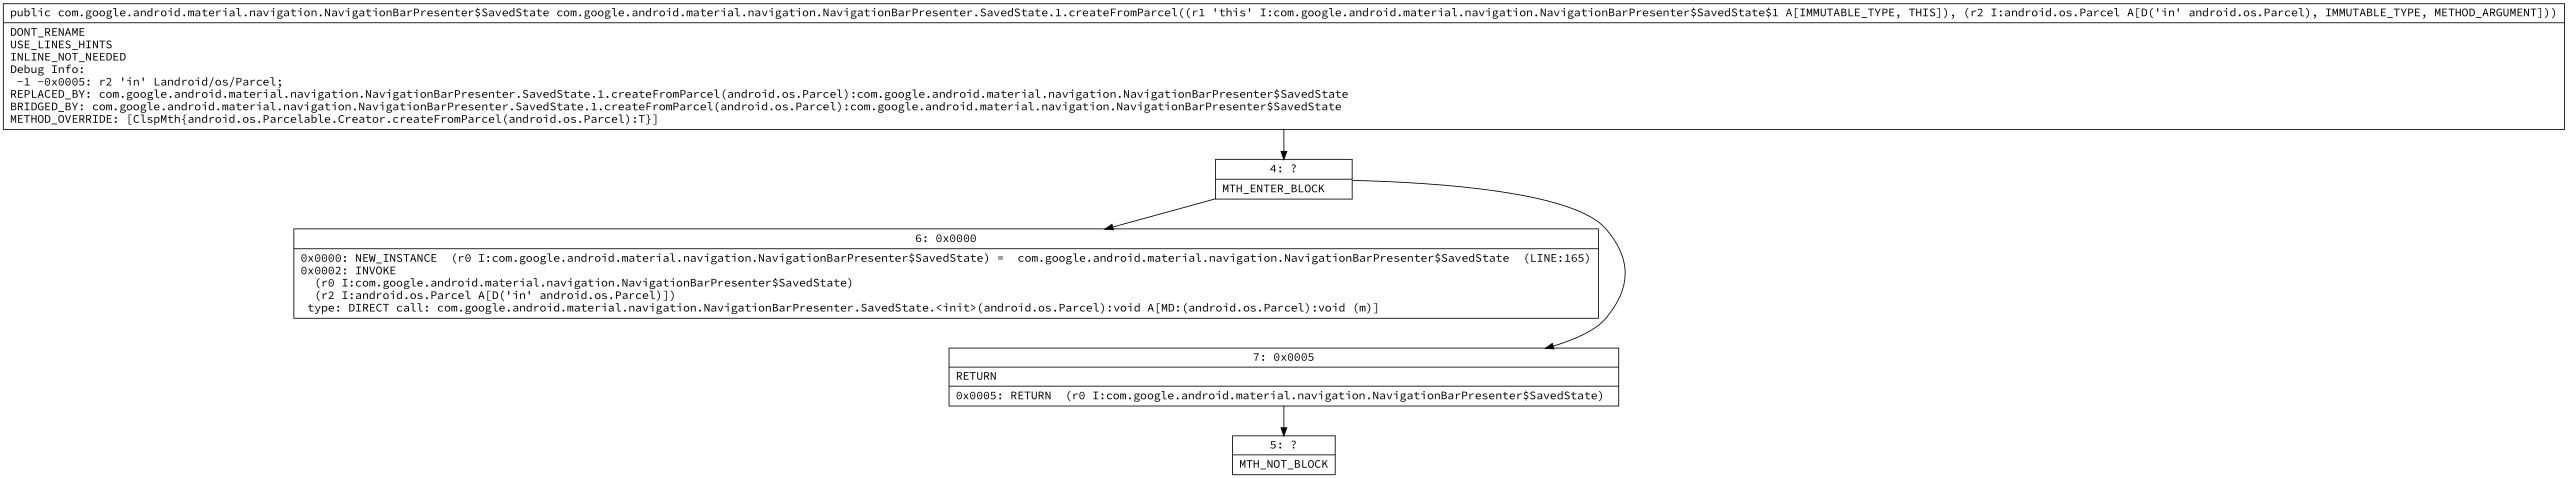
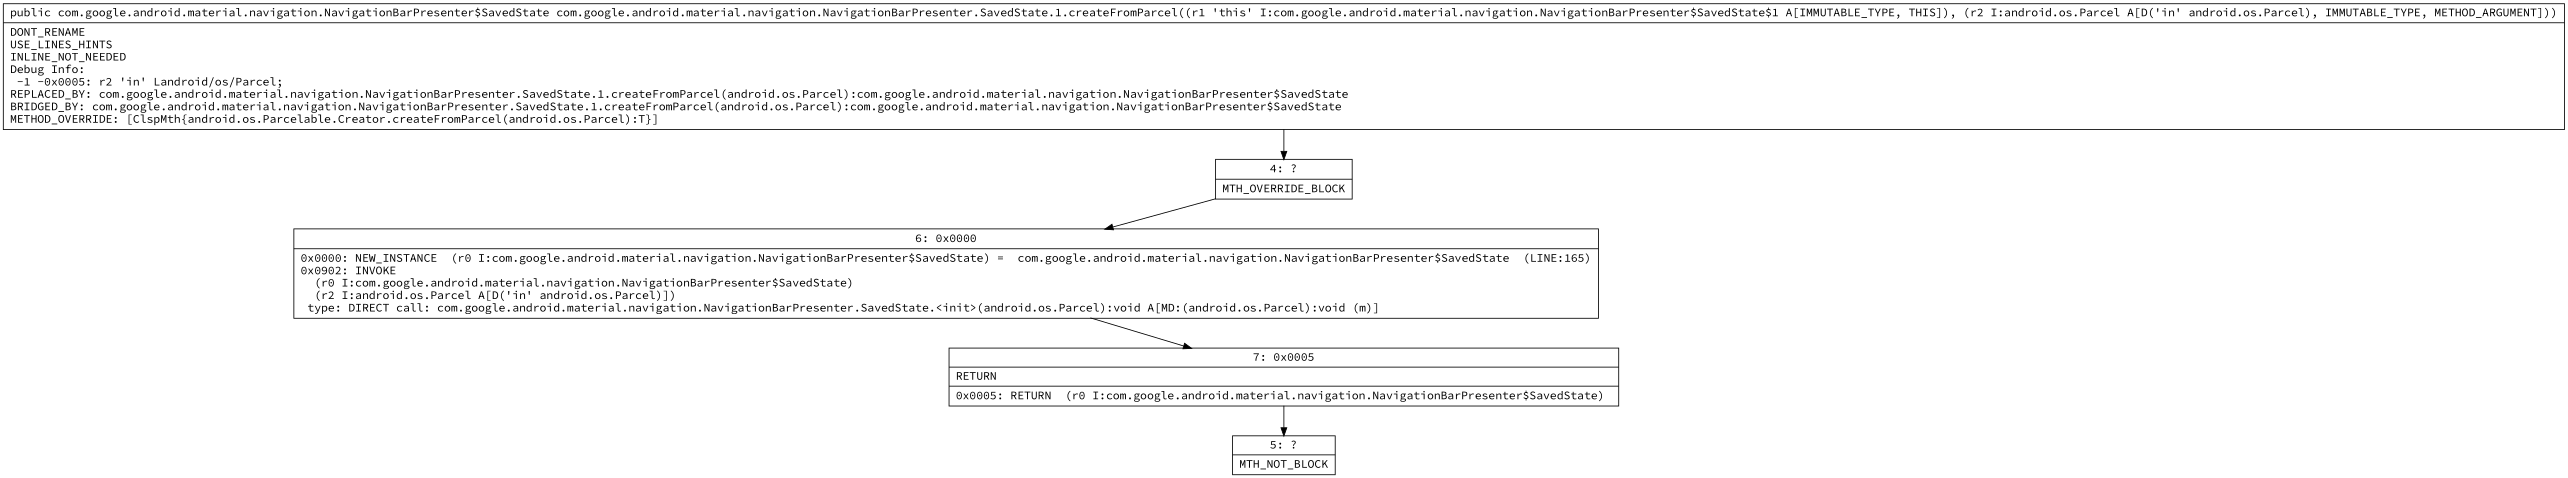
(1274, 189) -> (1284, 189)
(1561, 205) -> (1137, 332)
(356, 271) -> (356, 271)
